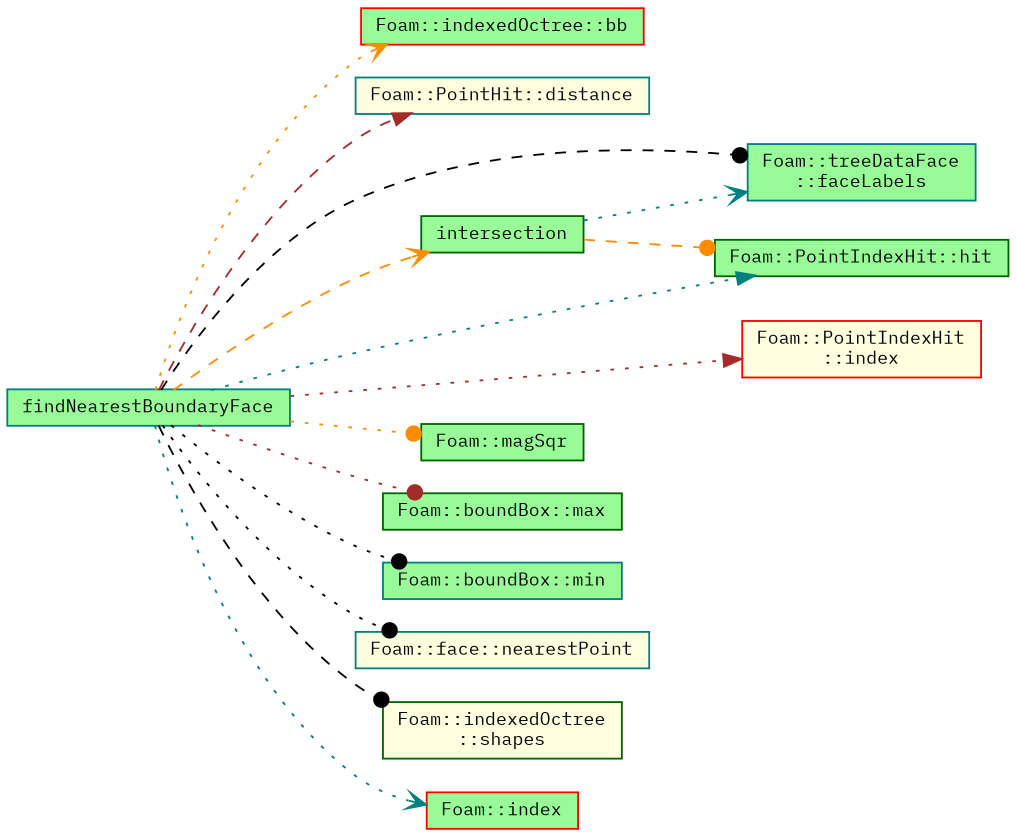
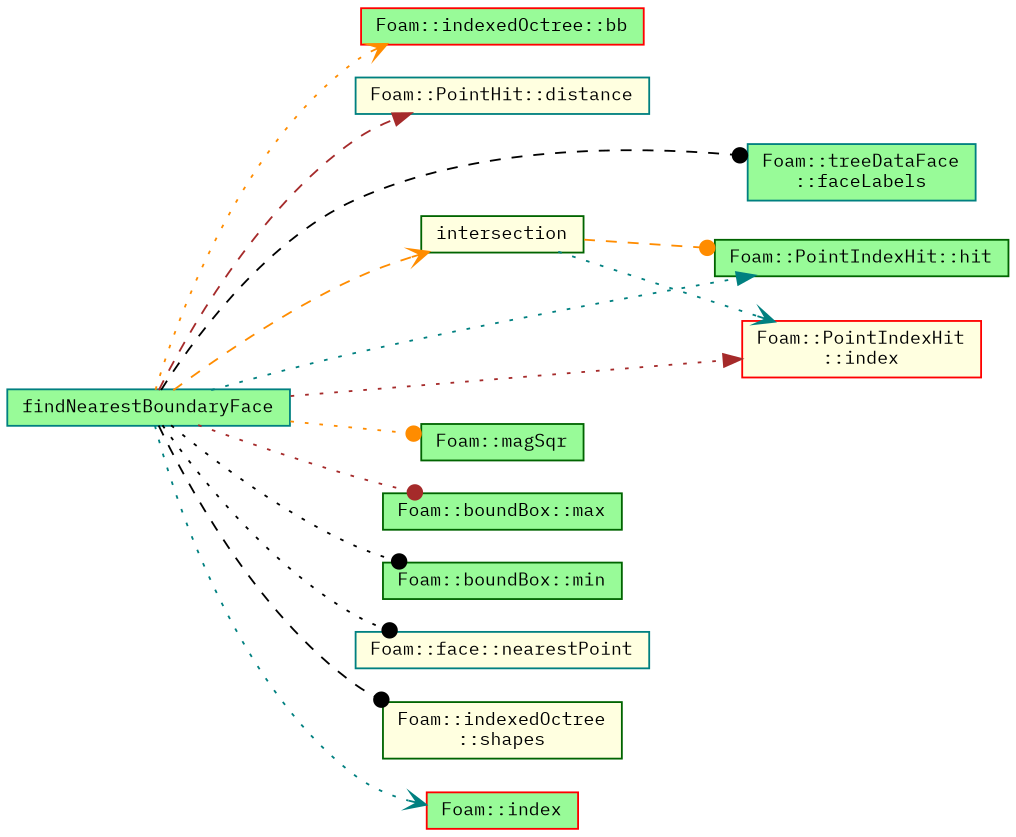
(656, 208) -> (653, 282)
(502, 234) -> (502, 234)
(502, 581) -> (502, 581)
